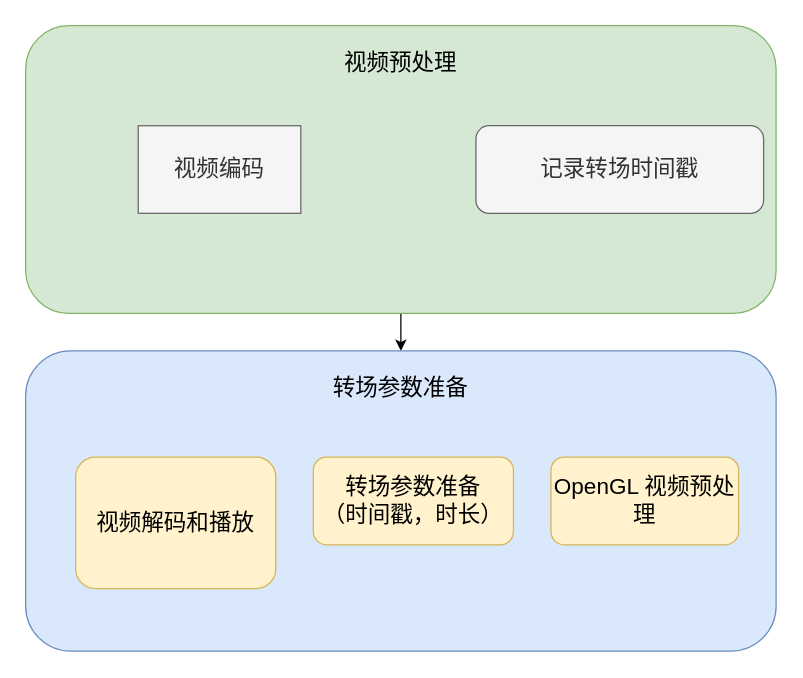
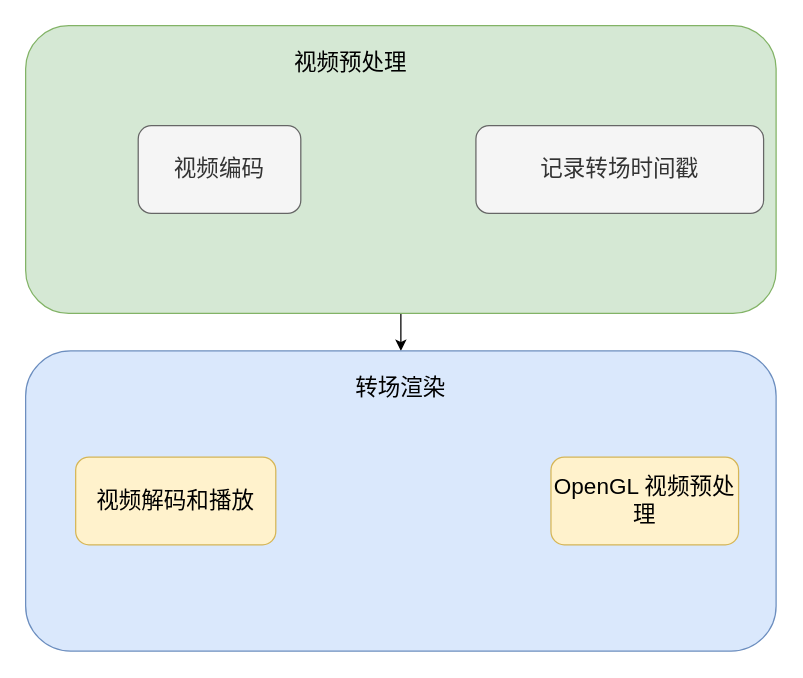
(401, 63) -> (351, 63)
(219, 169) -> (219, 169)
(401, 388) -> (401, 388)
(413, 501) -> none
(176, 523) -> (176, 501)
